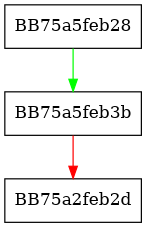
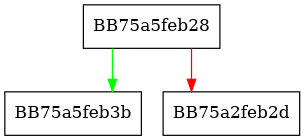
(73, 151) -> (192, 64)
